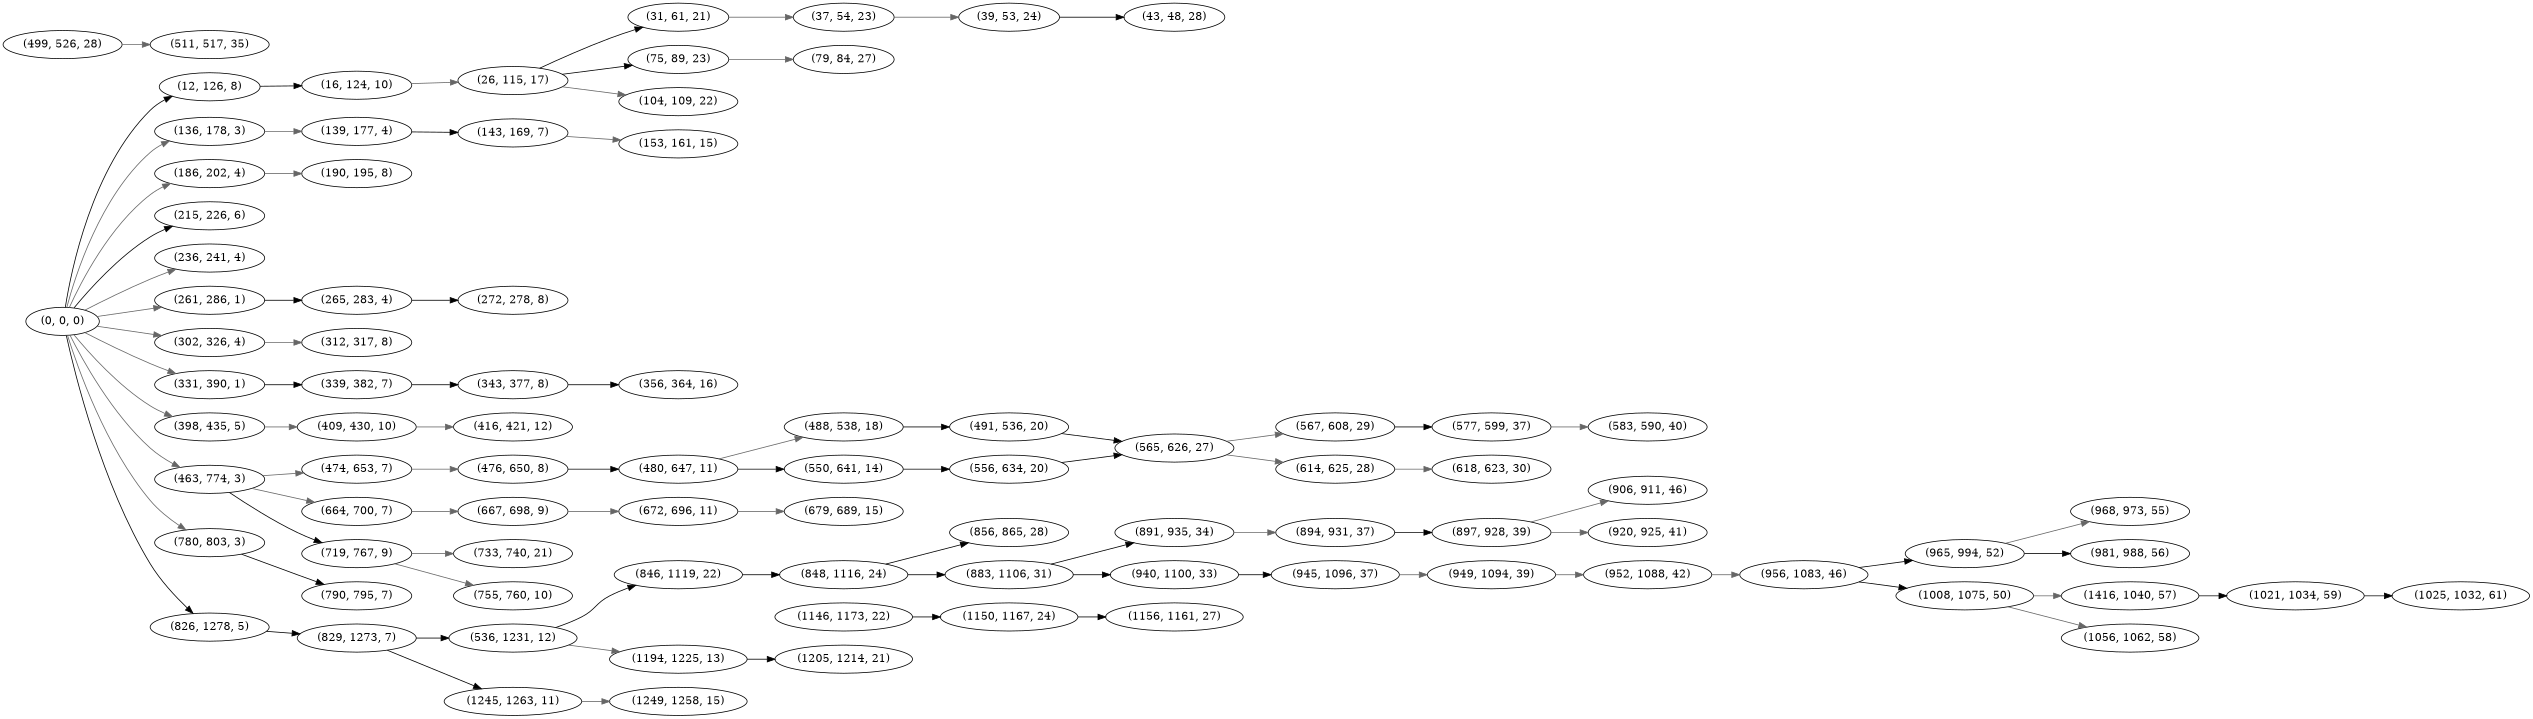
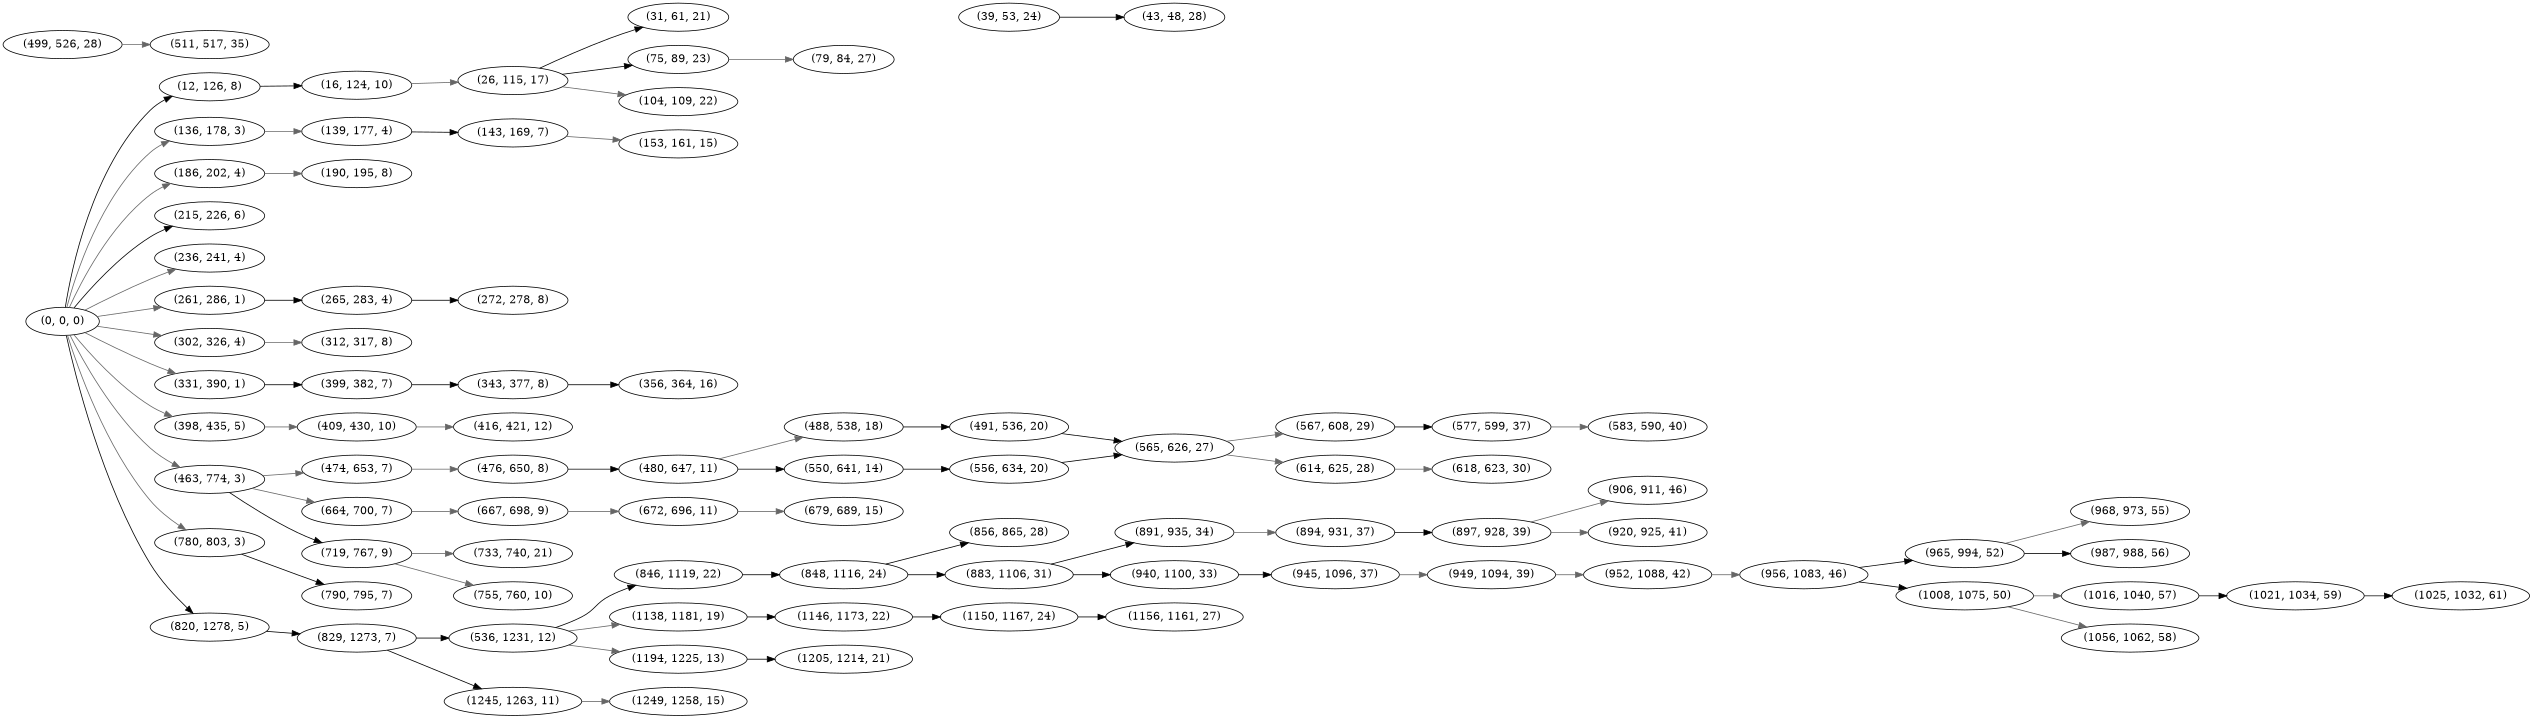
(844, 17) -> none
(357, 385) -> (357, 385)
(2130, 554) -> (2130, 554)
(2130, 596) -> (2130, 596)
none -> (678, 617)
(210, 627) -> (210, 627)
